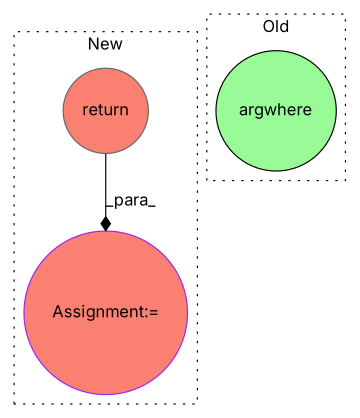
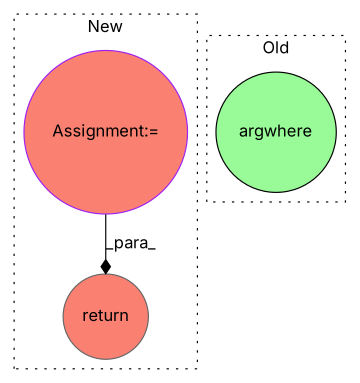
(106, 185) -> (106, 237)
